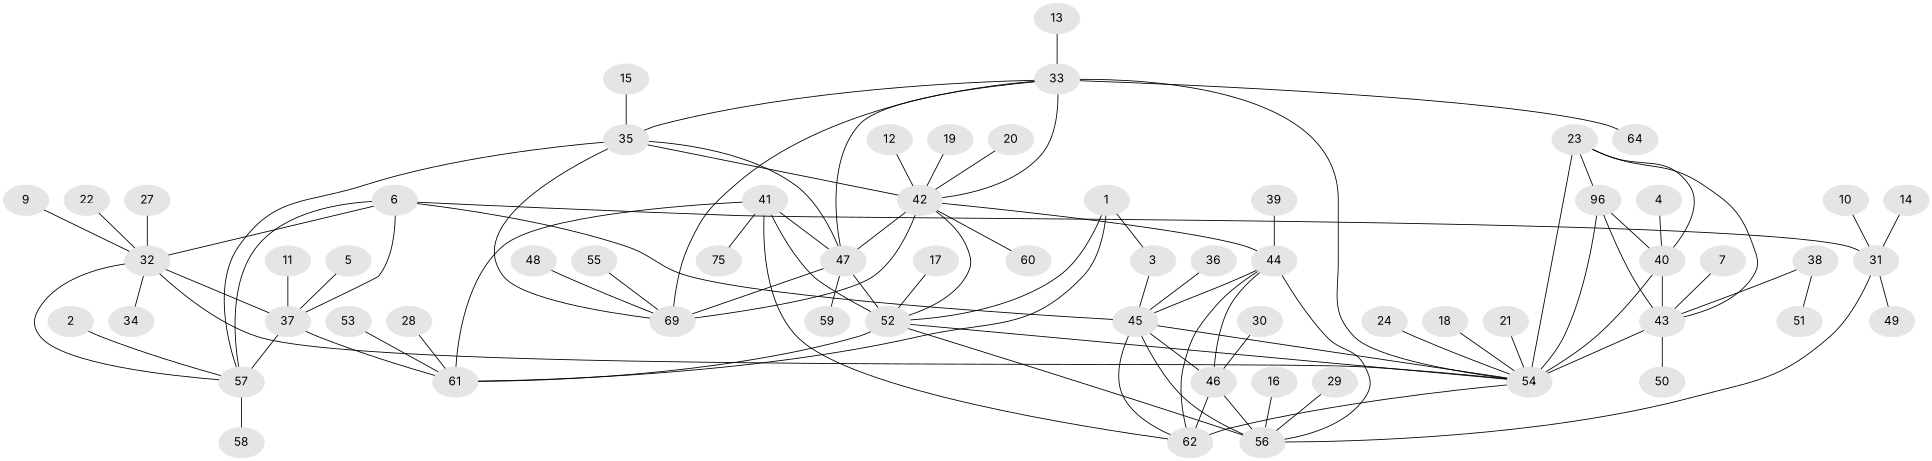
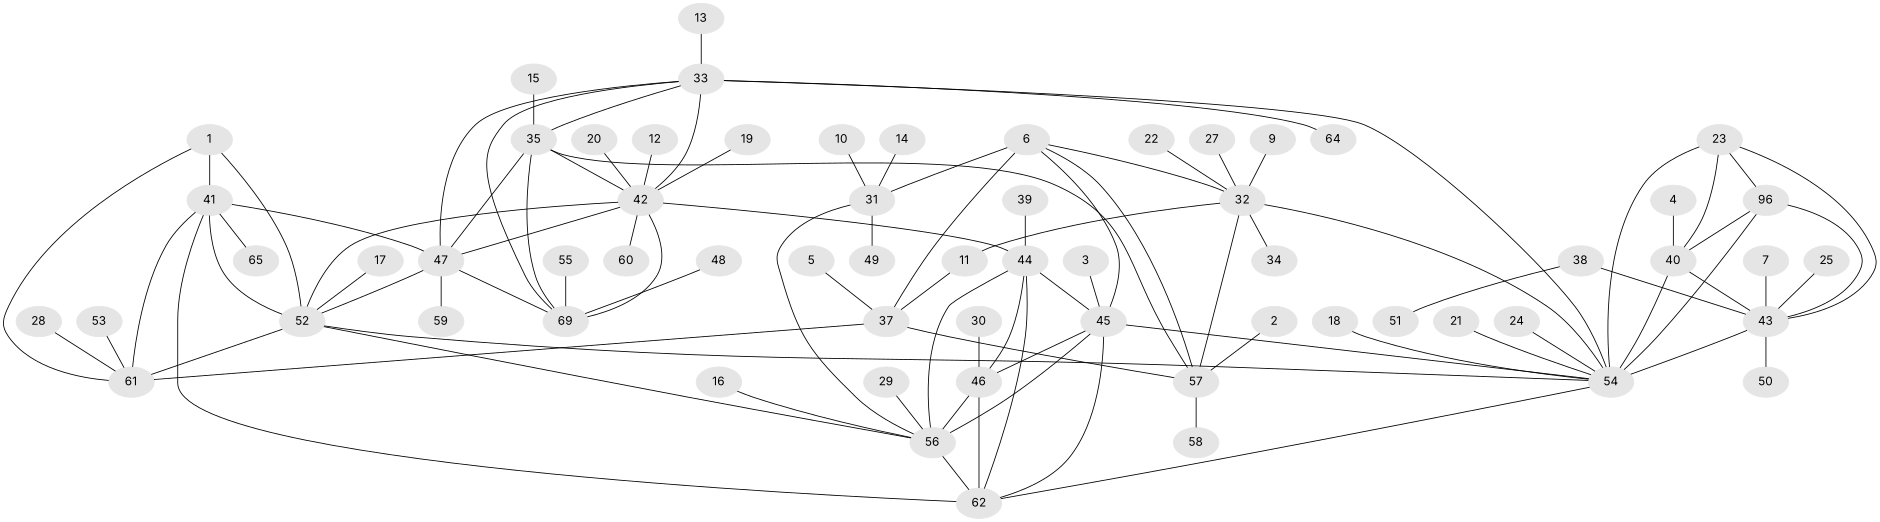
(1130, 231) -> (210, 170)
(719, 261) -> (256, 261)
(1214, 261) -> none
none -> (1827, 261)
(218, 291) -> (1094, 221)
none -> (956, 473)
